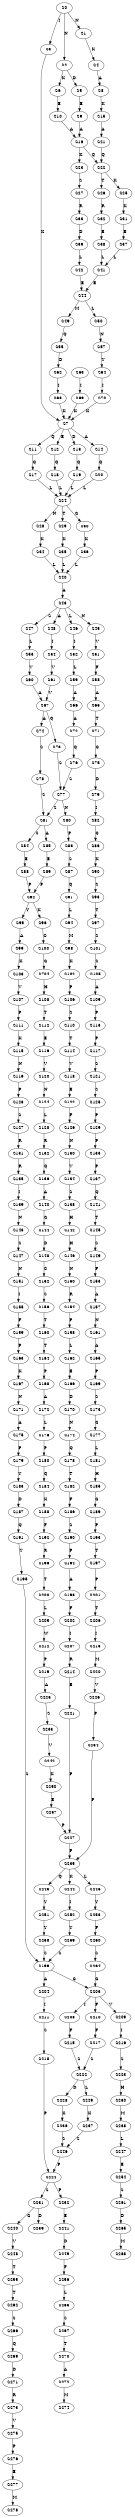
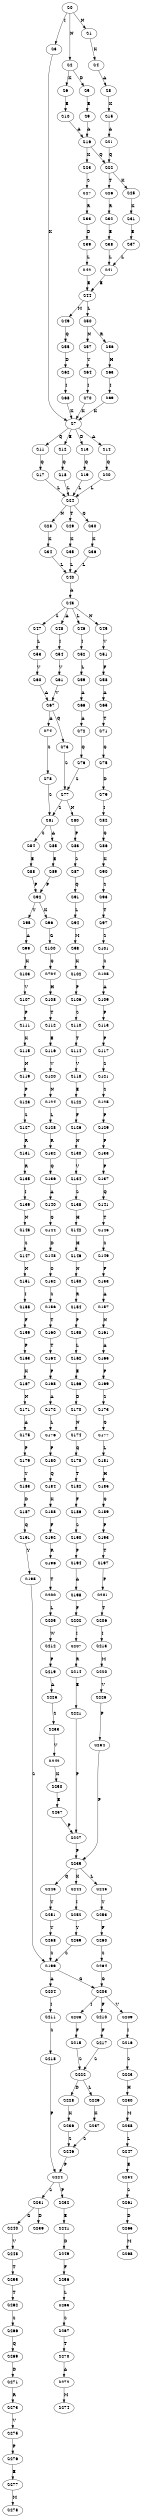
none -> (110, 347)
